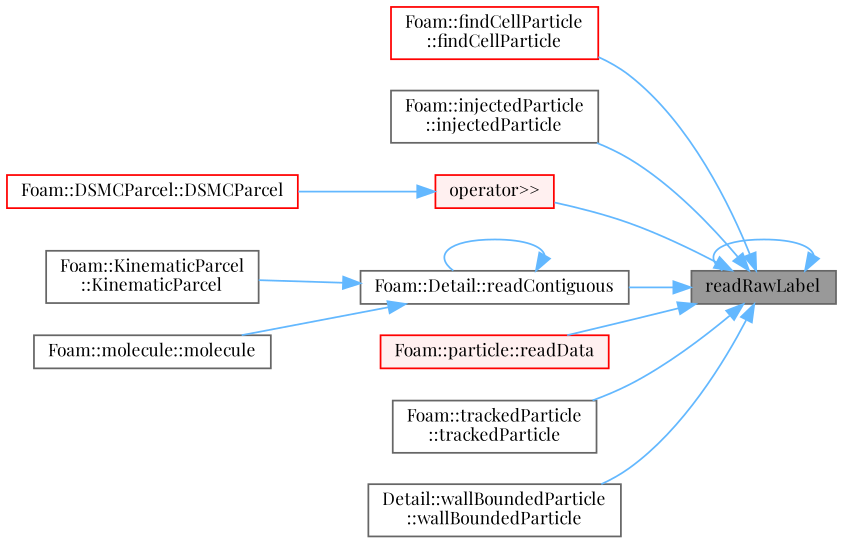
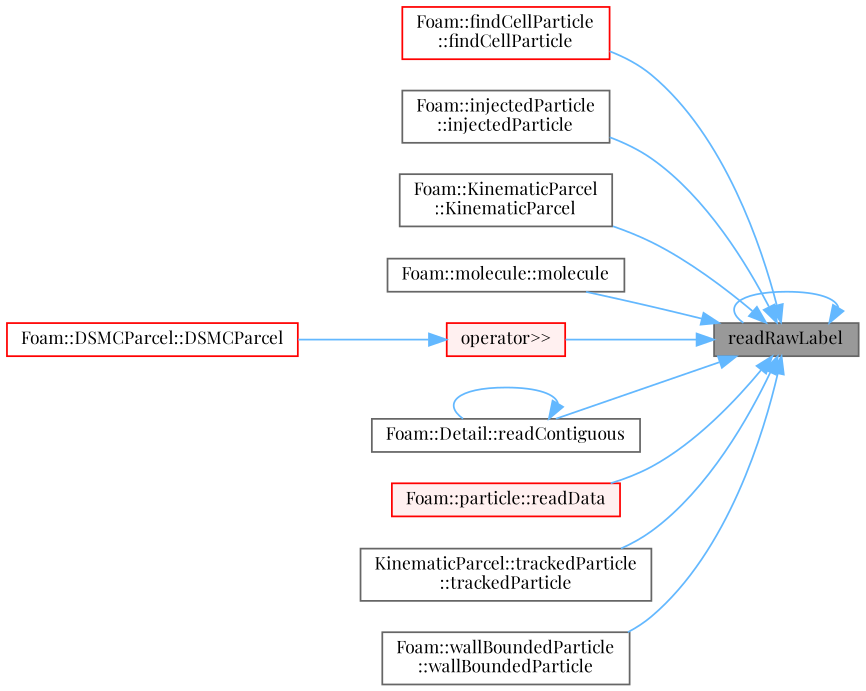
(301, 281) -> (687, 262)
(315, 321) -> (644, 305)
(495, 427) -> (506, 575)
(495, 510) -> (506, 658)
